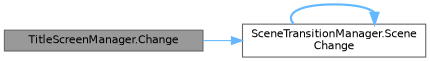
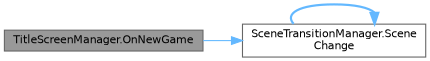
(104, 41) -> (104, 41)
